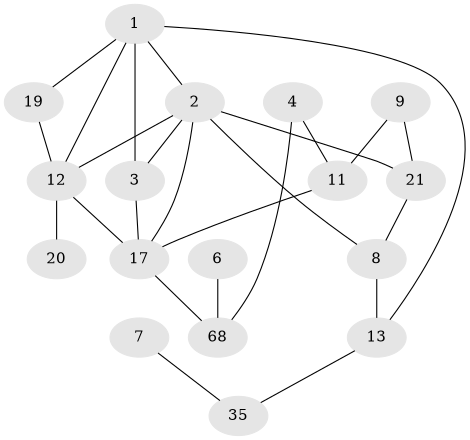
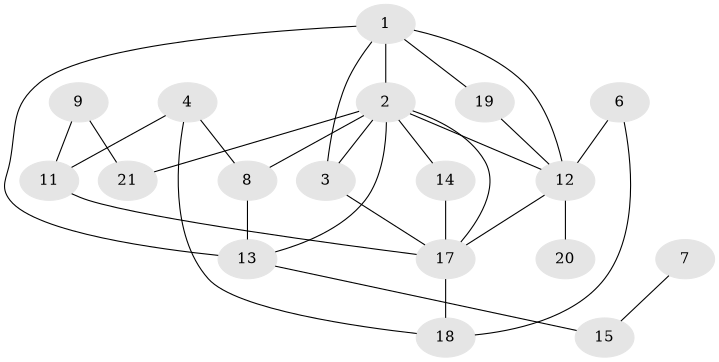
none -> (593, 142)
none -> (446, 181)
none -> (354, 212)
(396, 220) -> (218, 142)
(218, 338) -> (446, 338)
(238, 416) -> (605, 338)
